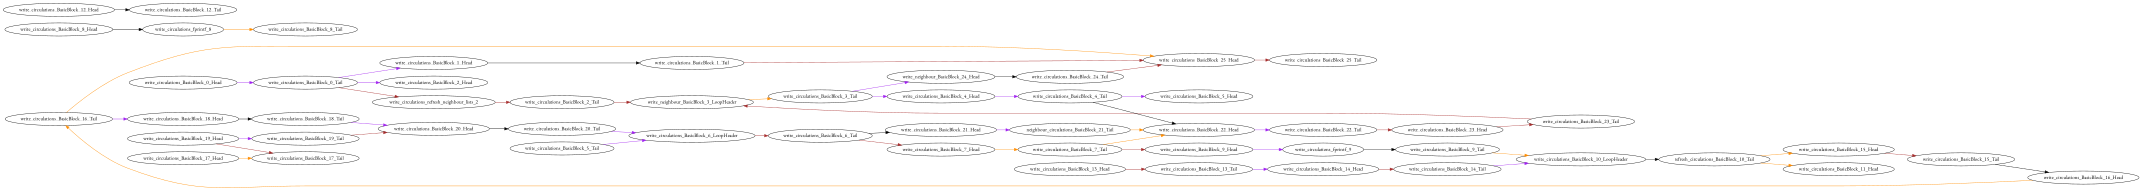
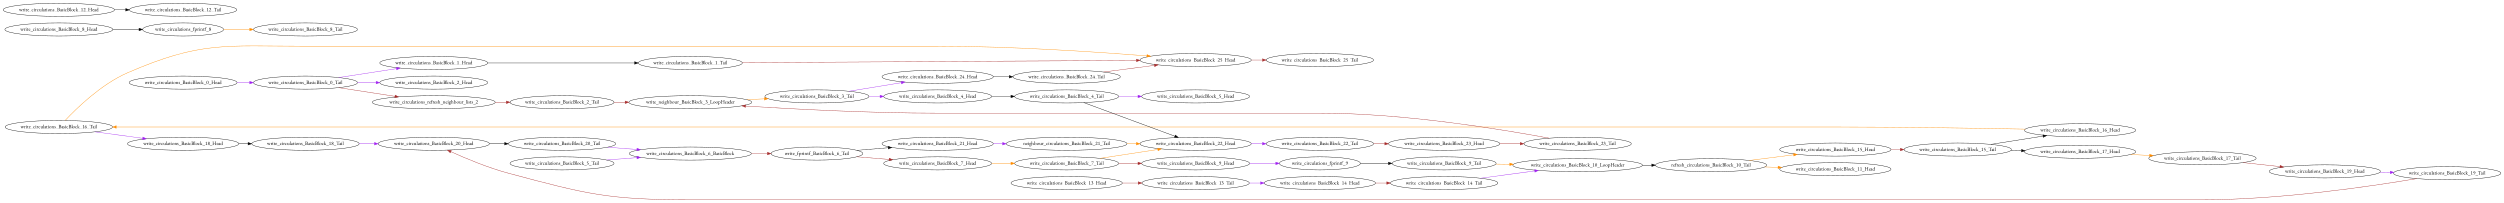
(941, 77) -> (938, 77)
(1005, 96) -> (1001, 96)
(692, 136) -> (690, 154)
(820, 136) -> (817, 154)
(243, 148) -> (2261, 165)
none -> (2016, 151)
